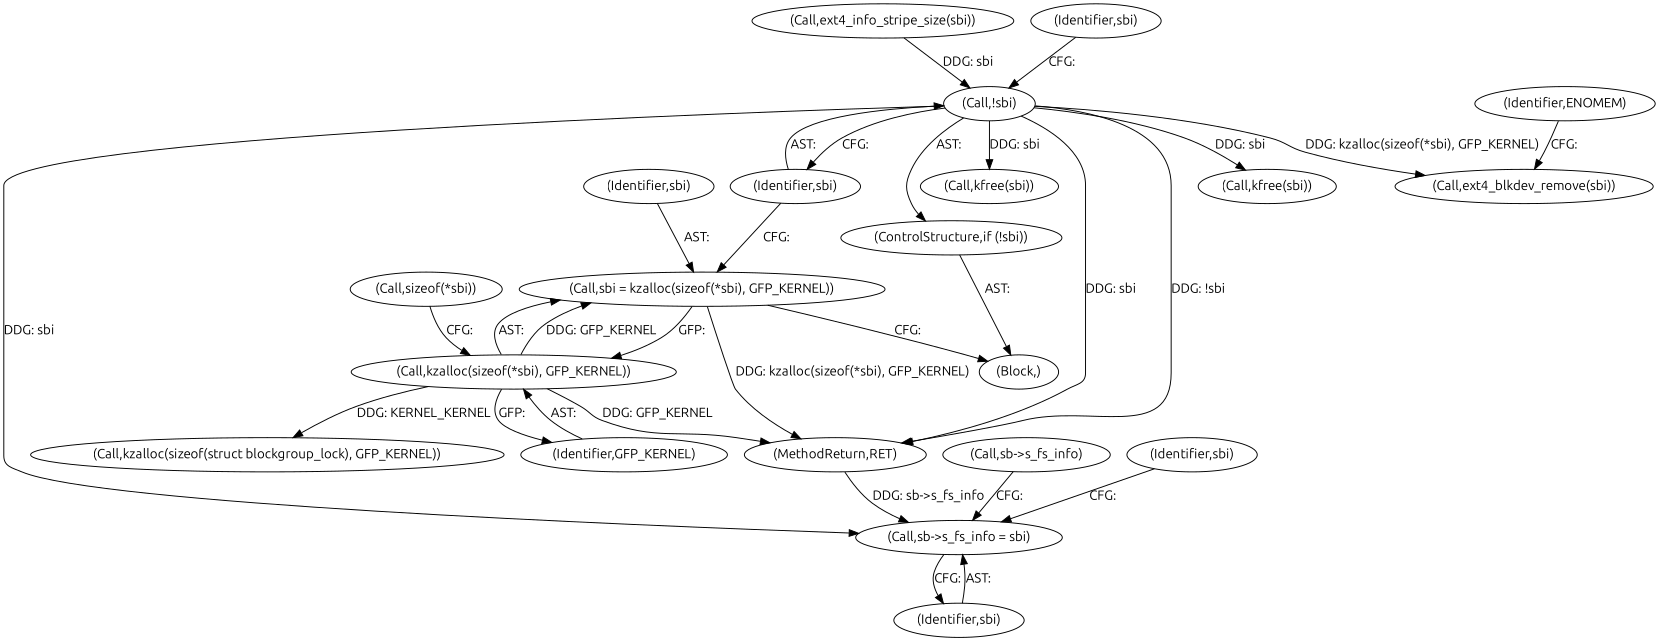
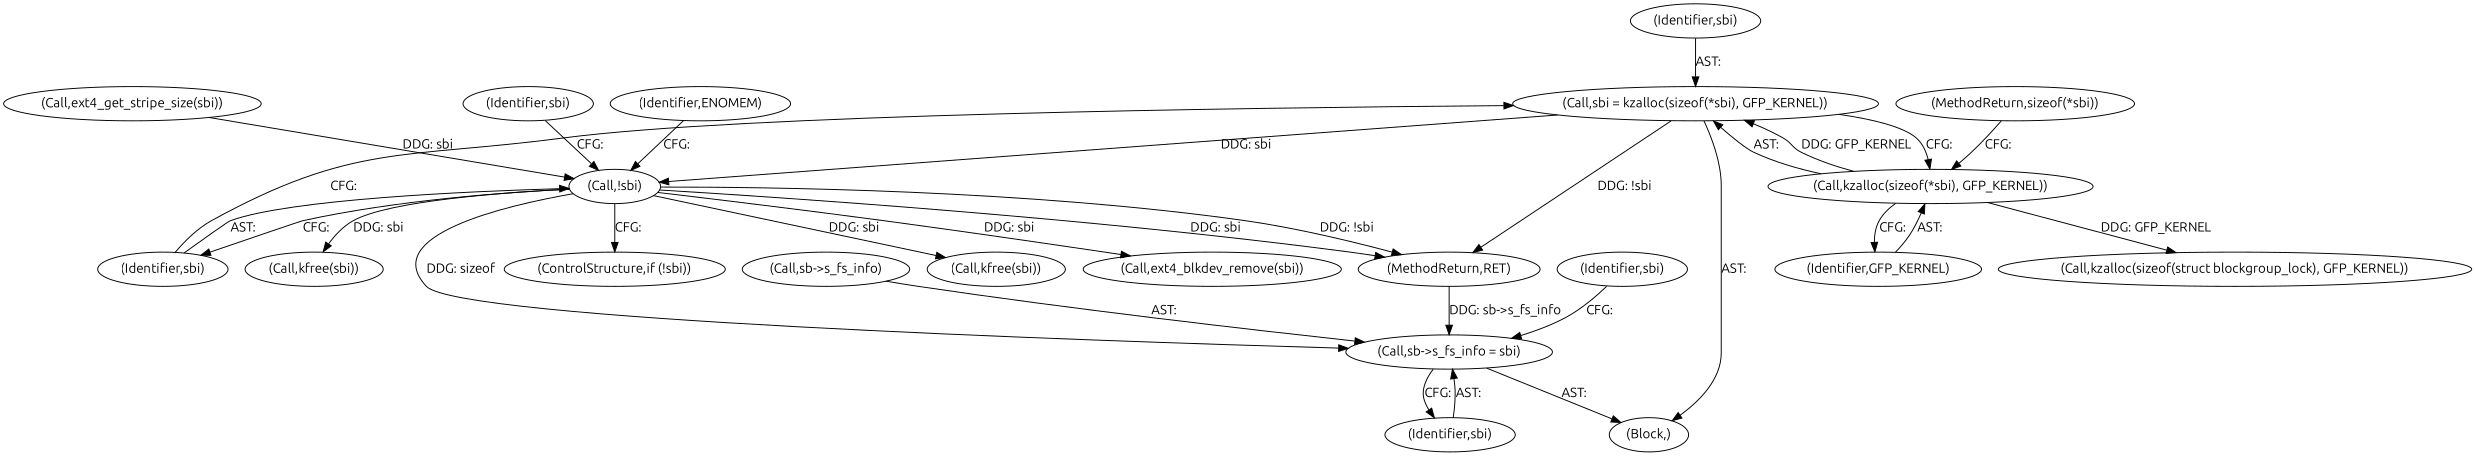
(883, 21) -> (132, 104)
(1549, 141) -> (661, 142)
(951, 145) -> (630, 228)
(1423, 145) -> (1010, 228)
none -> (1113, 148)
(426, 289) -> (2015, 104)
(983, 301) -> (1549, 393)
(29, 331) -> (461, 269)
(694, 331) -> (1941, 145)
(910, 331) -> (1736, 269)
(853, 372) -> (1625, 186)
(424, 413) -> (2157, 228)
(514, 413) -> (1894, 228)
(649, 432) -> none
(1011, 496) -> (1166, 311)
